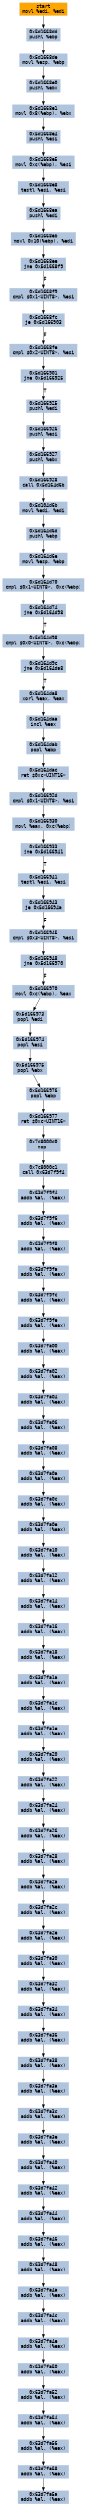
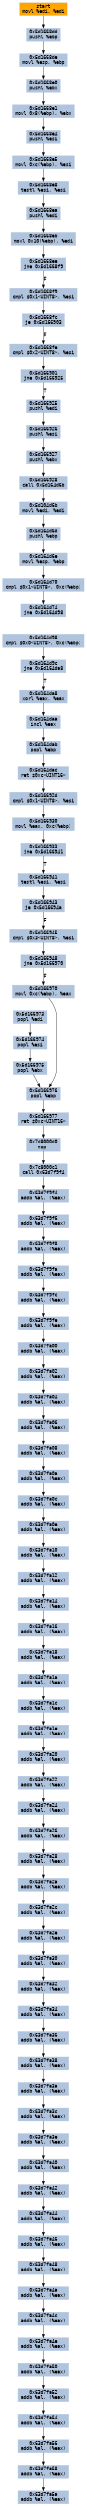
(43, 624) -> none
(38, 1003) -> (57, 1041)
